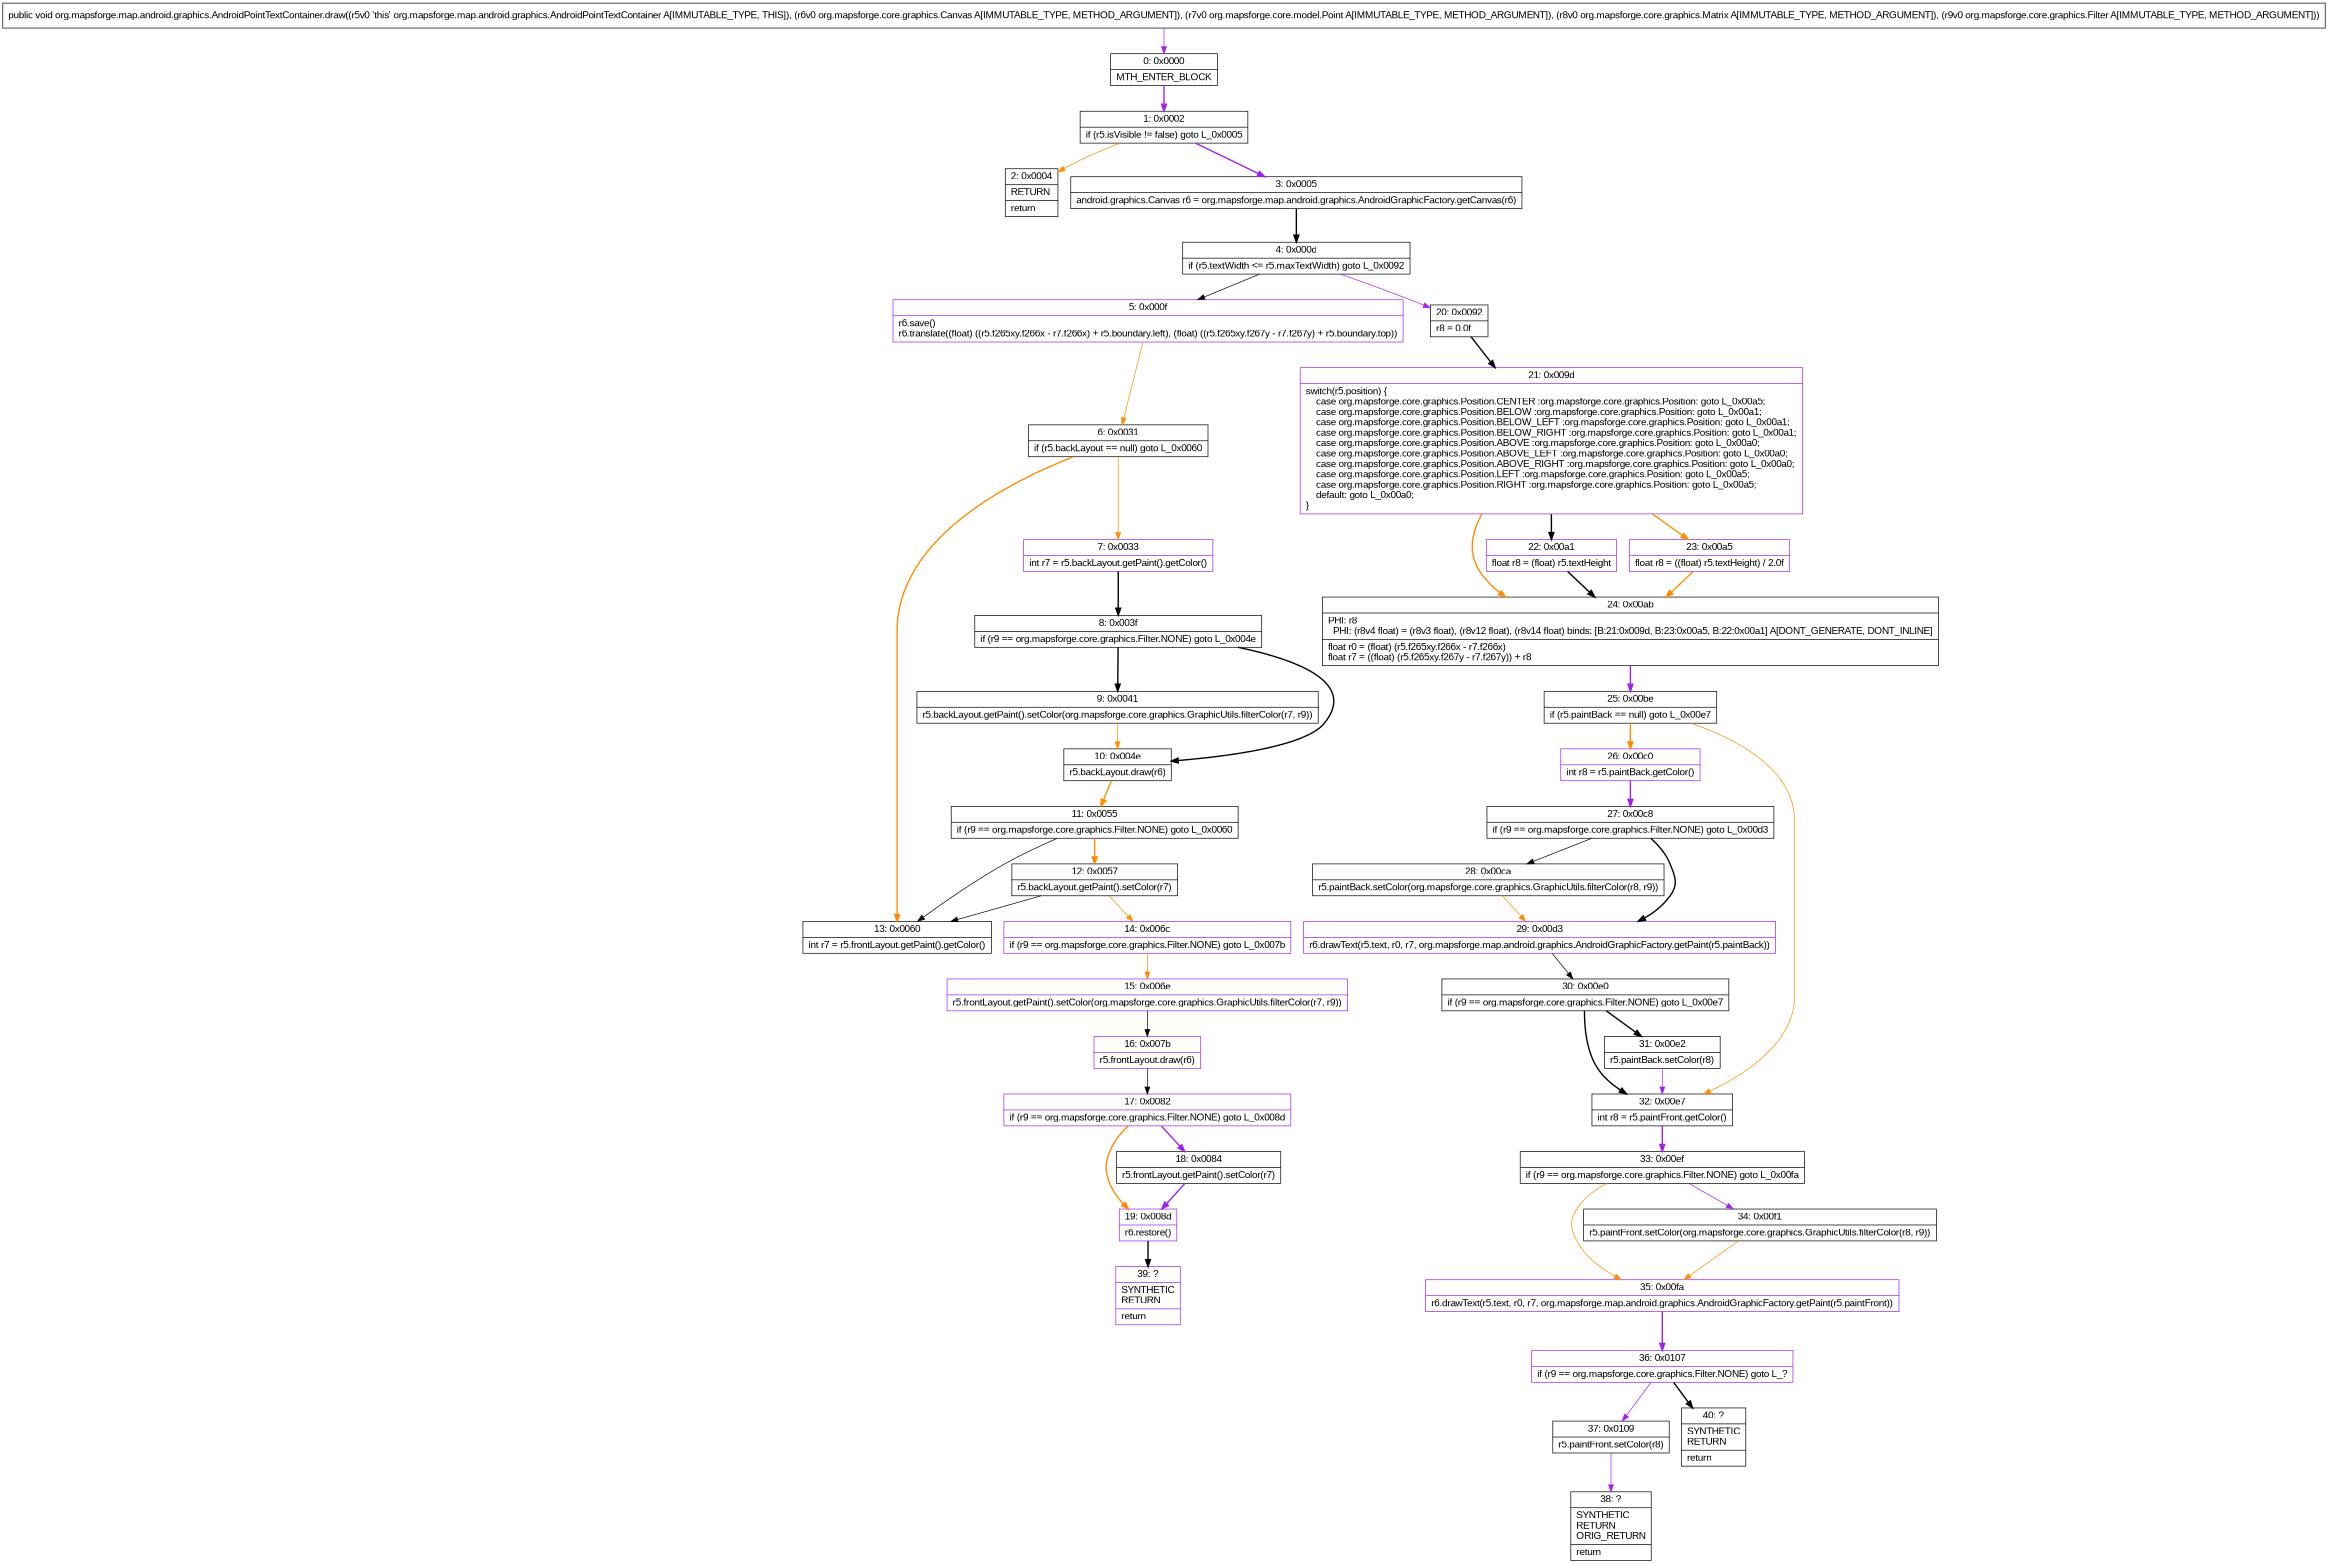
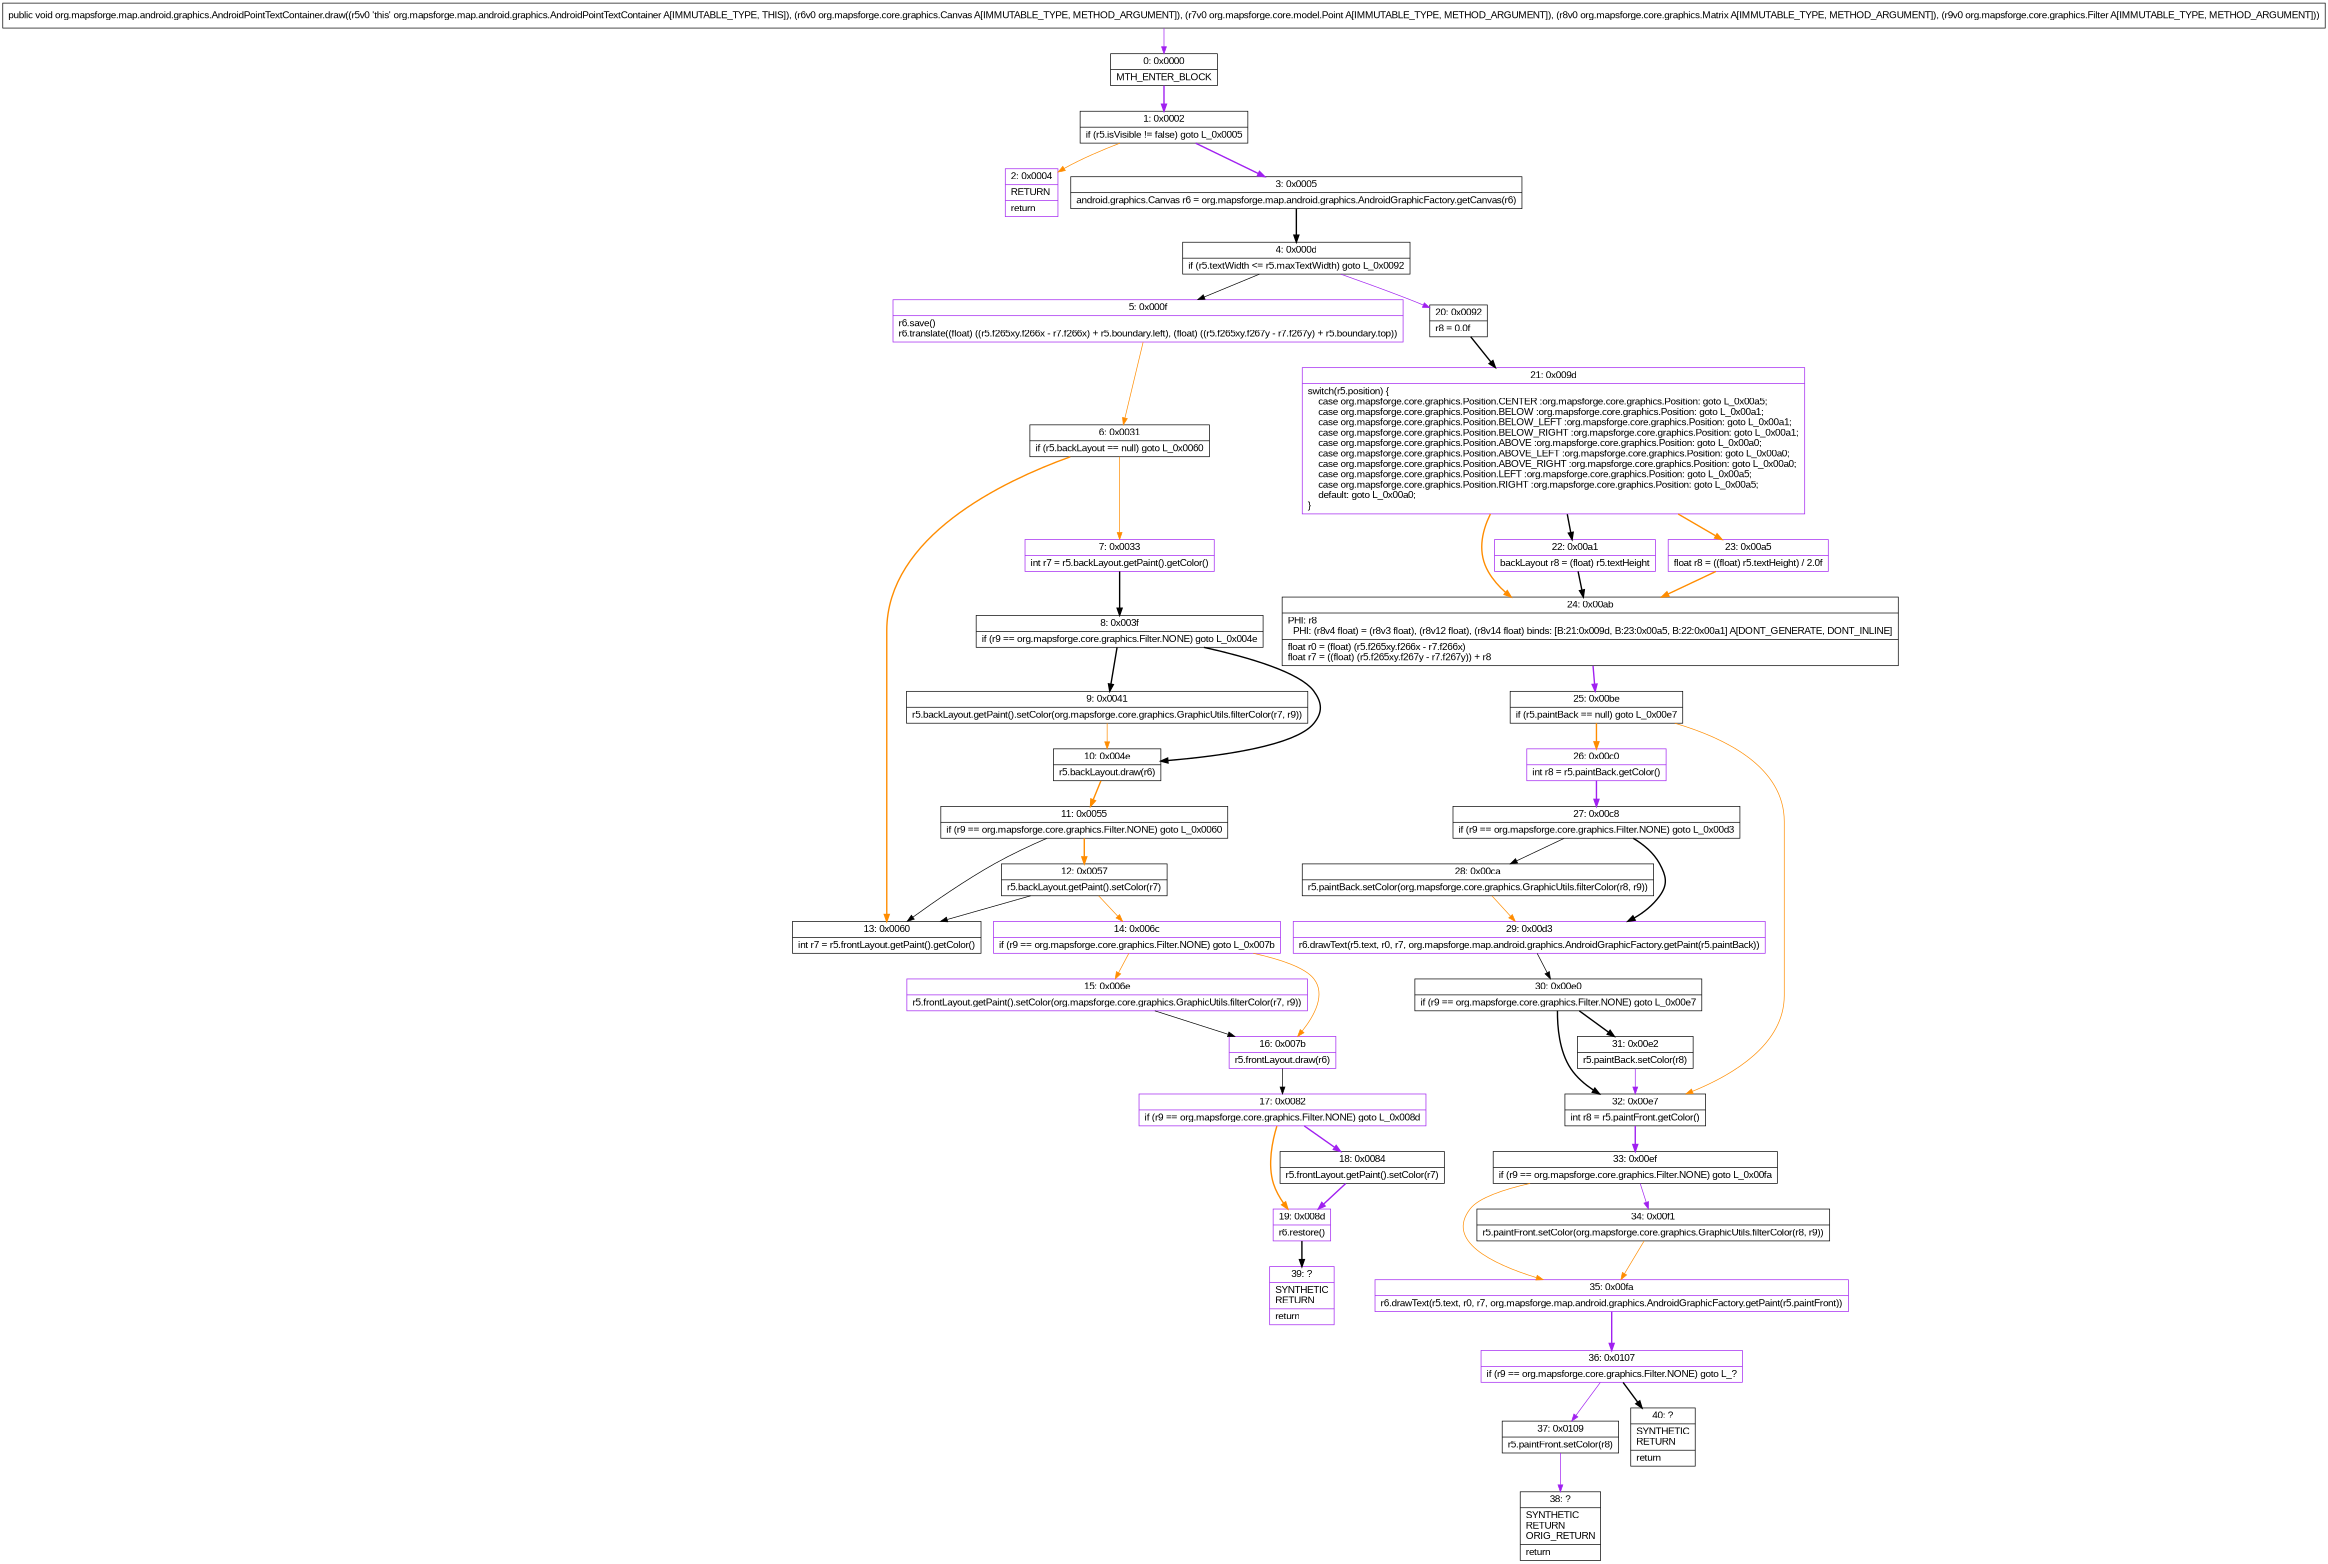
(1032, 193) -> (1032, 193)
(1551, 563) -> (1575, 563)
none -> (1311, 976)
